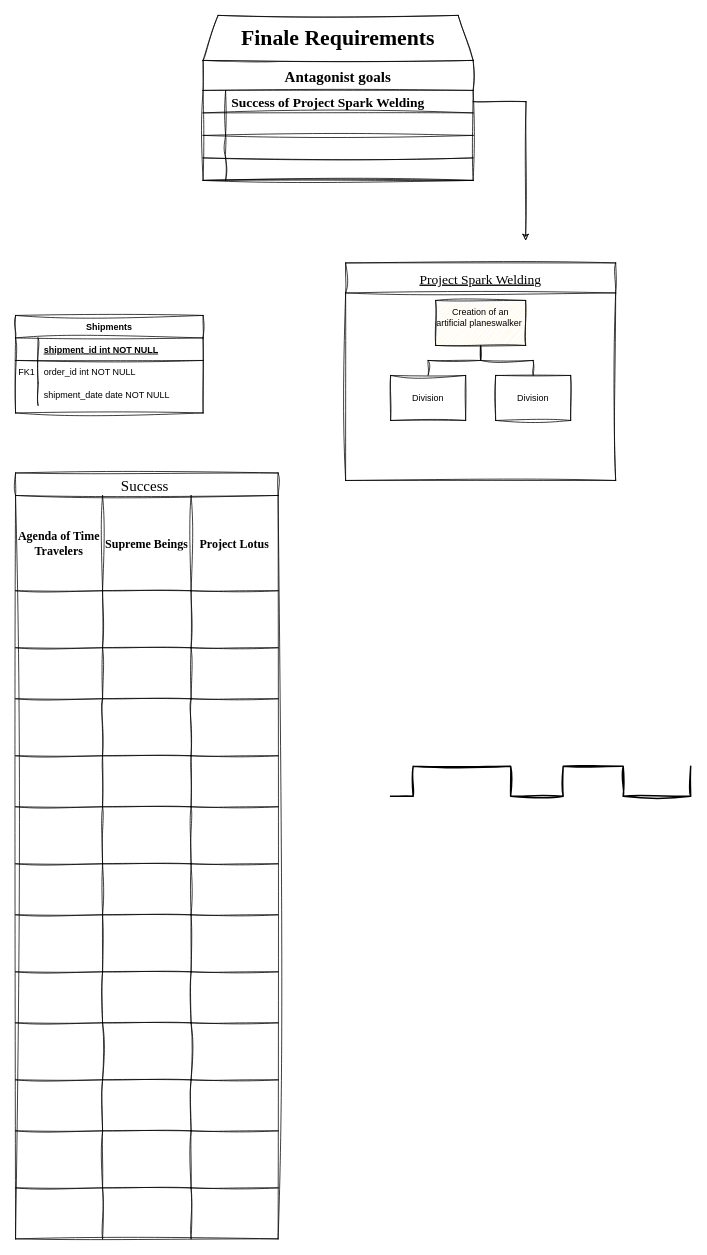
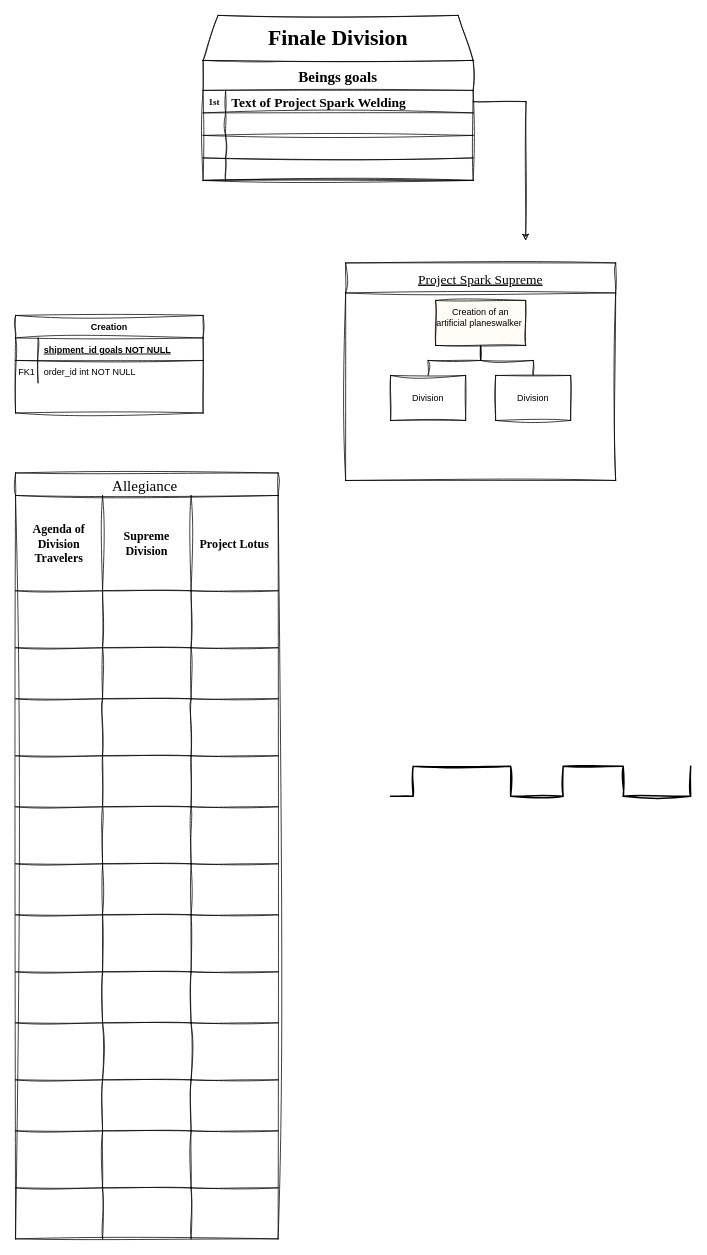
(338, 38) -> (338, 38)
(338, 77) -> (338, 77)
none -> (214, 102)
(341, 103) -> (330, 103)
(480, 279) -> (480, 279)
(109, 327) -> (109, 327)
(98, 350) -> (103, 350)
(120, 394) -> none
(146, 486) -> (146, 486)
(59, 543) -> (59, 543)
(147, 543) -> (147, 543)
